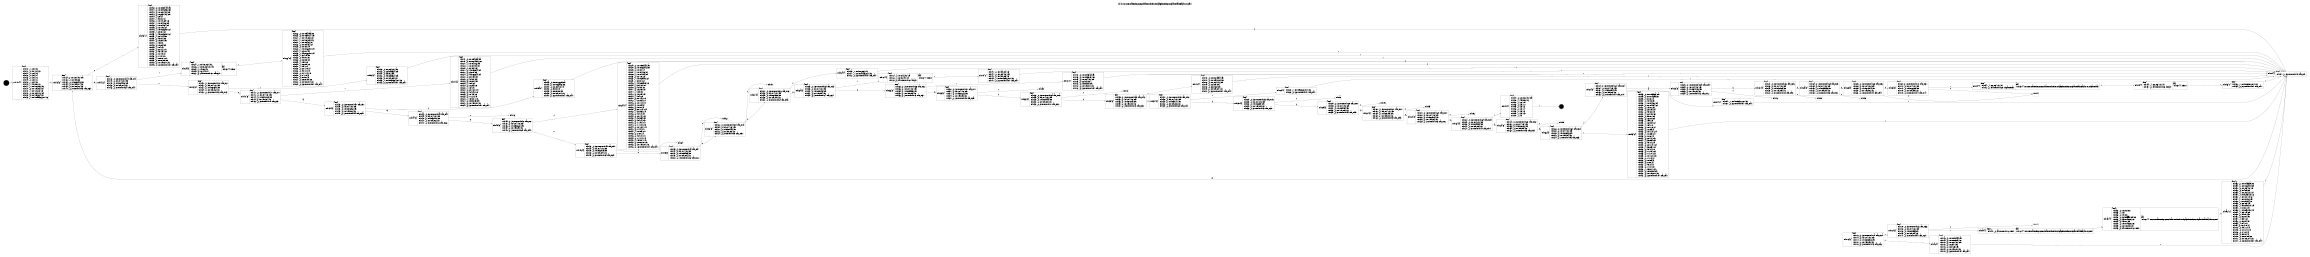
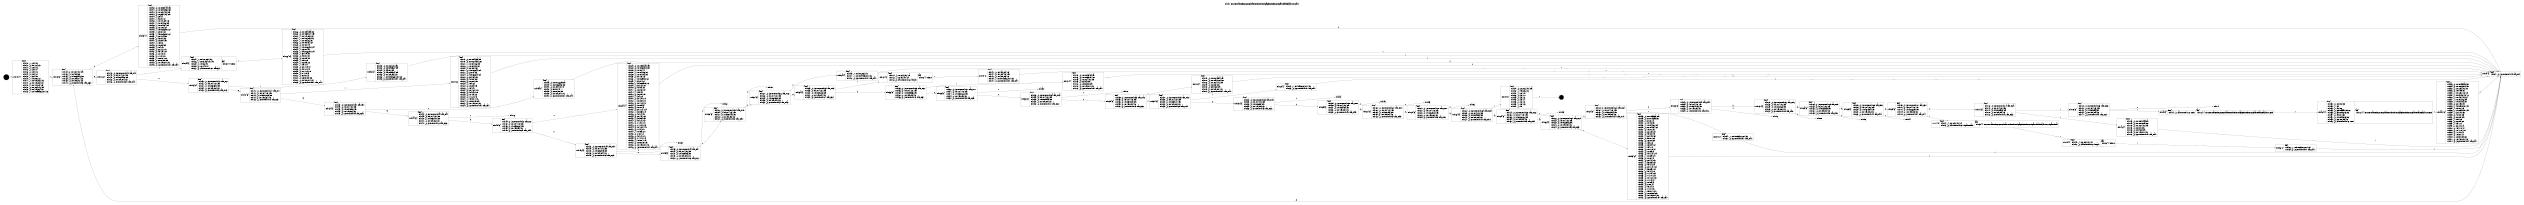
(1980, 92) -> (1951, 110)
